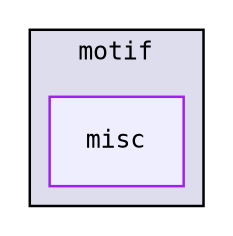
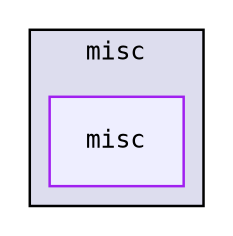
(117, 53) -> (117, 53)
